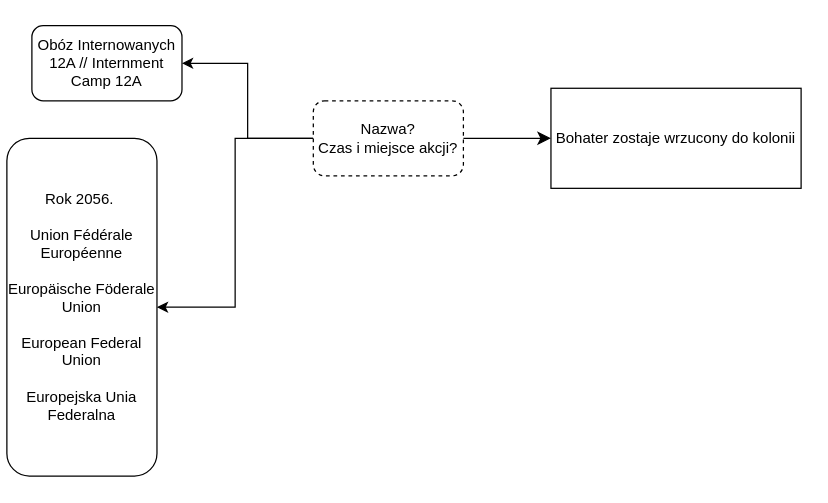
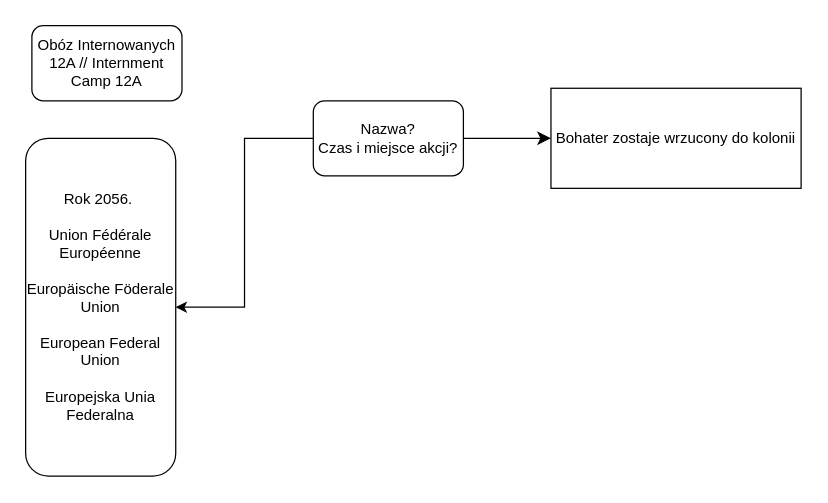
(248, 71) -> none
(388, 138) -> (388, 138)
(82, 307) -> (101, 307)
